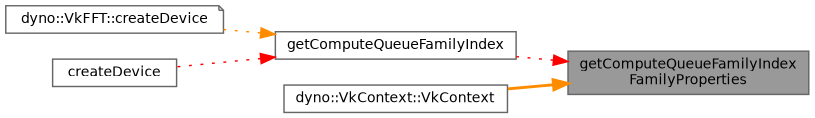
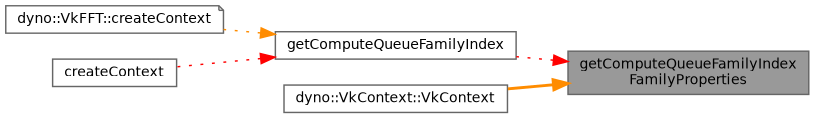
(115, 19) -> (115, 19)
(115, 73) -> (115, 73)
